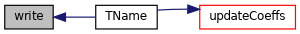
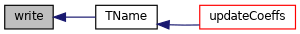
(173, 9) -> (184, 25)
